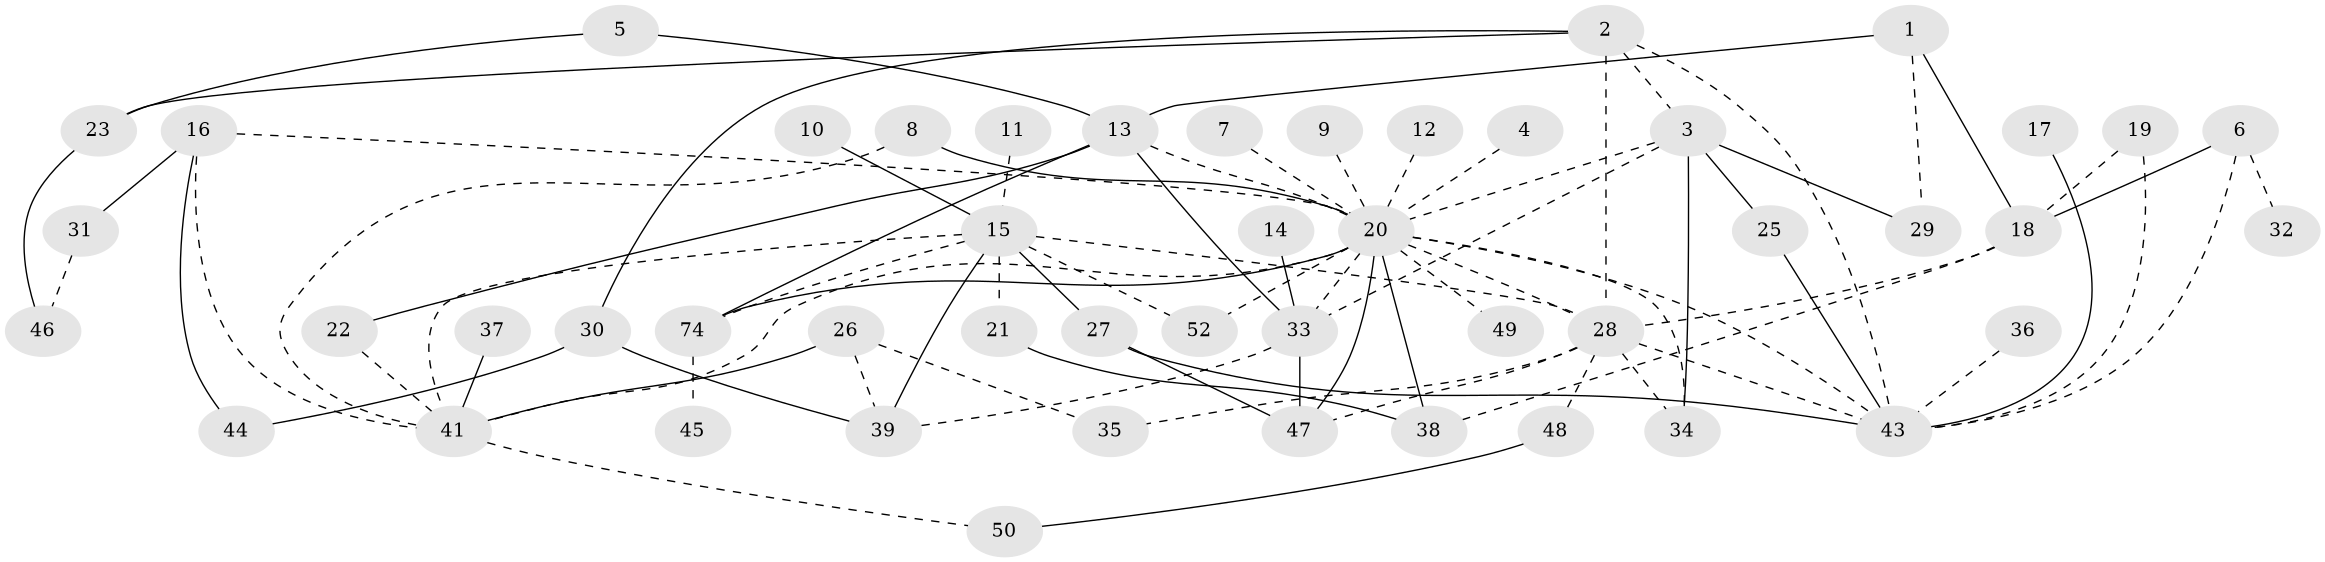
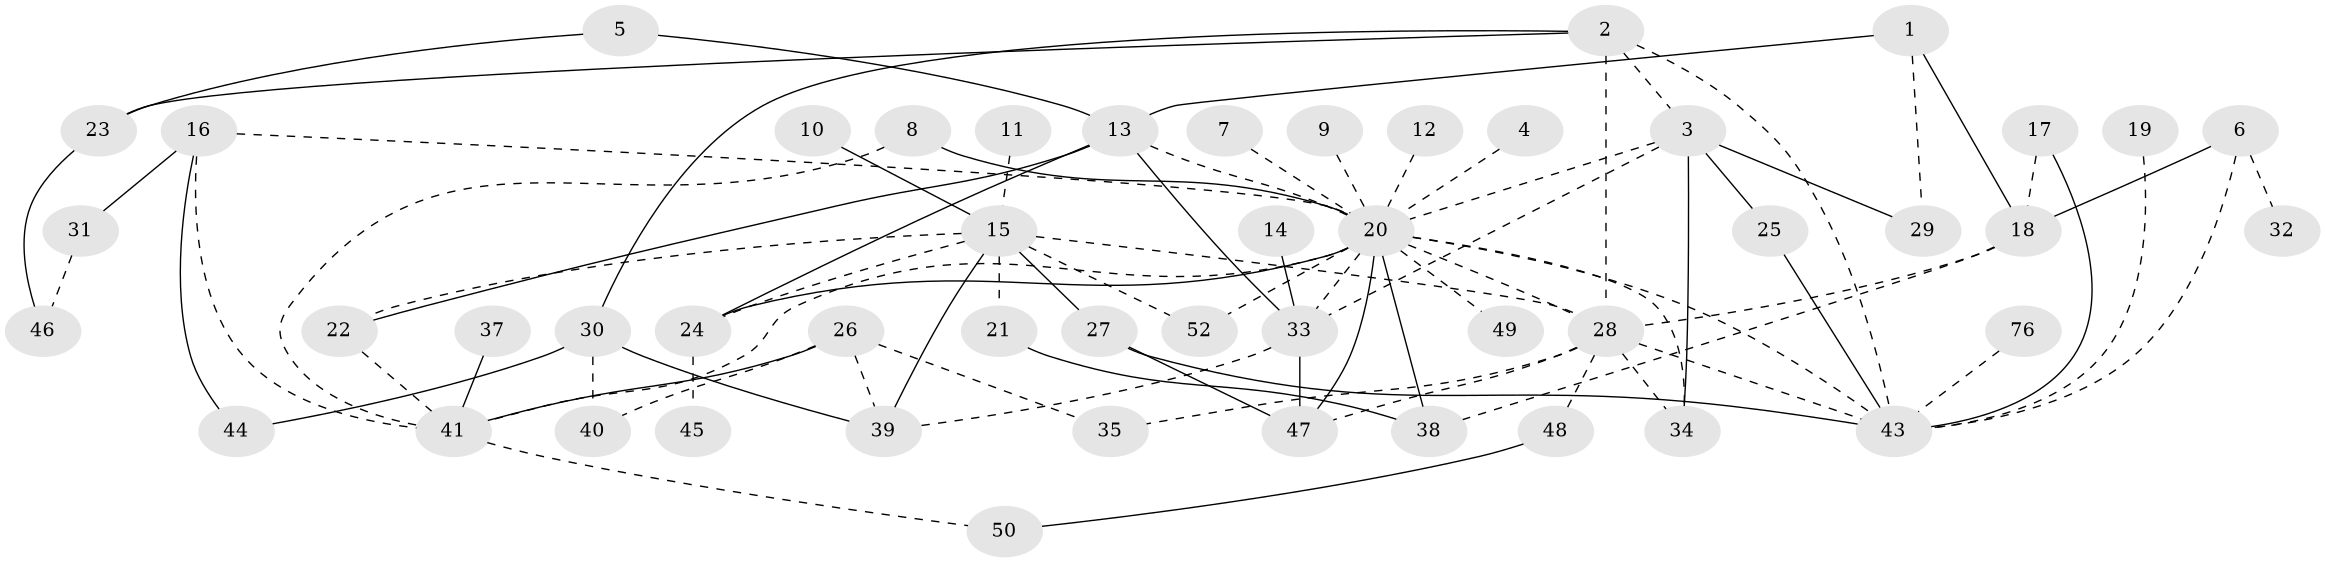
(2082, 181) -> (2032, 181)
(647, 261) -> (663, 257)
(693, 331) -> (693, 331)
(2023, 331) -> (2023, 331)
none -> (593, 431)
